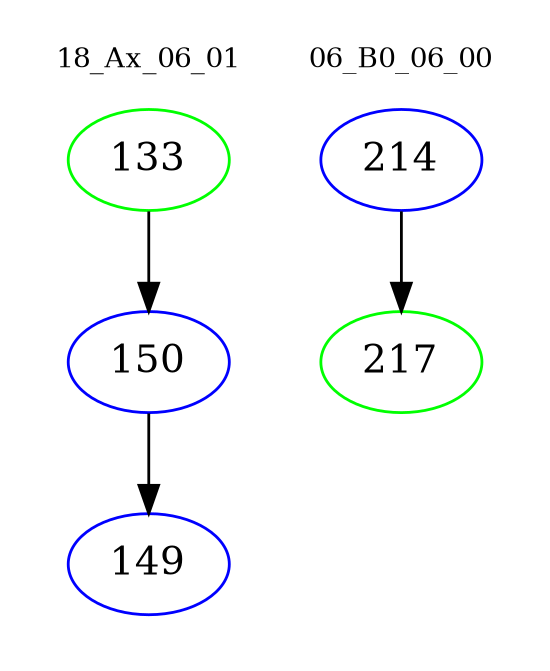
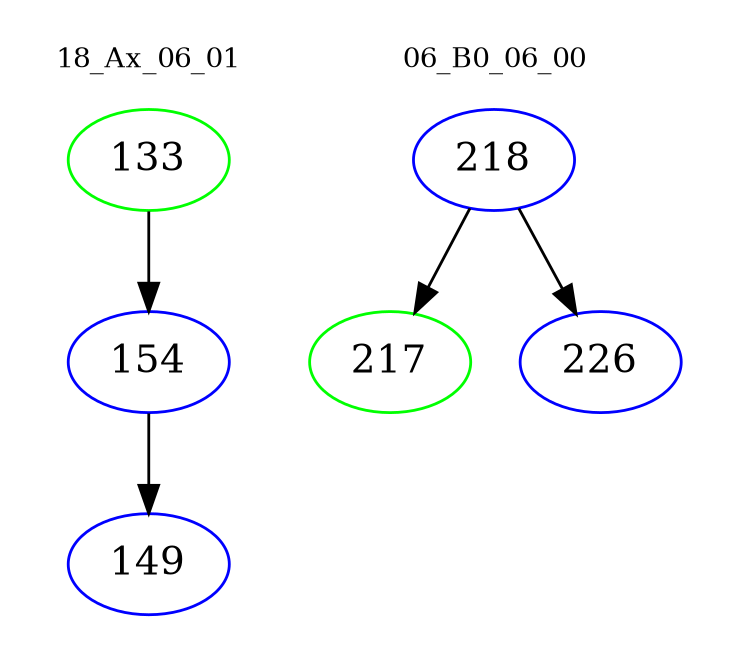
(401, 160) -> (494, 160)
(149, 362) -> (149, 362)
none -> (601, 362)
